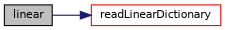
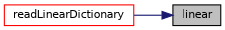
(66, 15) -> (148, 15)
